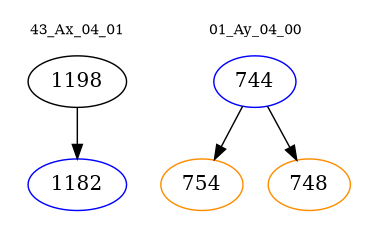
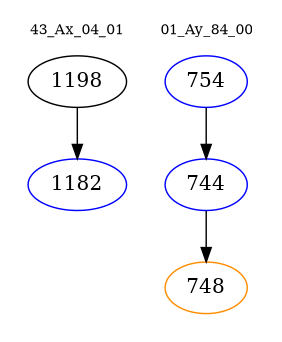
(256, 31) -> (207, 31)
(232, 126) -> (206, 126)
(202, 185) -> (206, 82)
